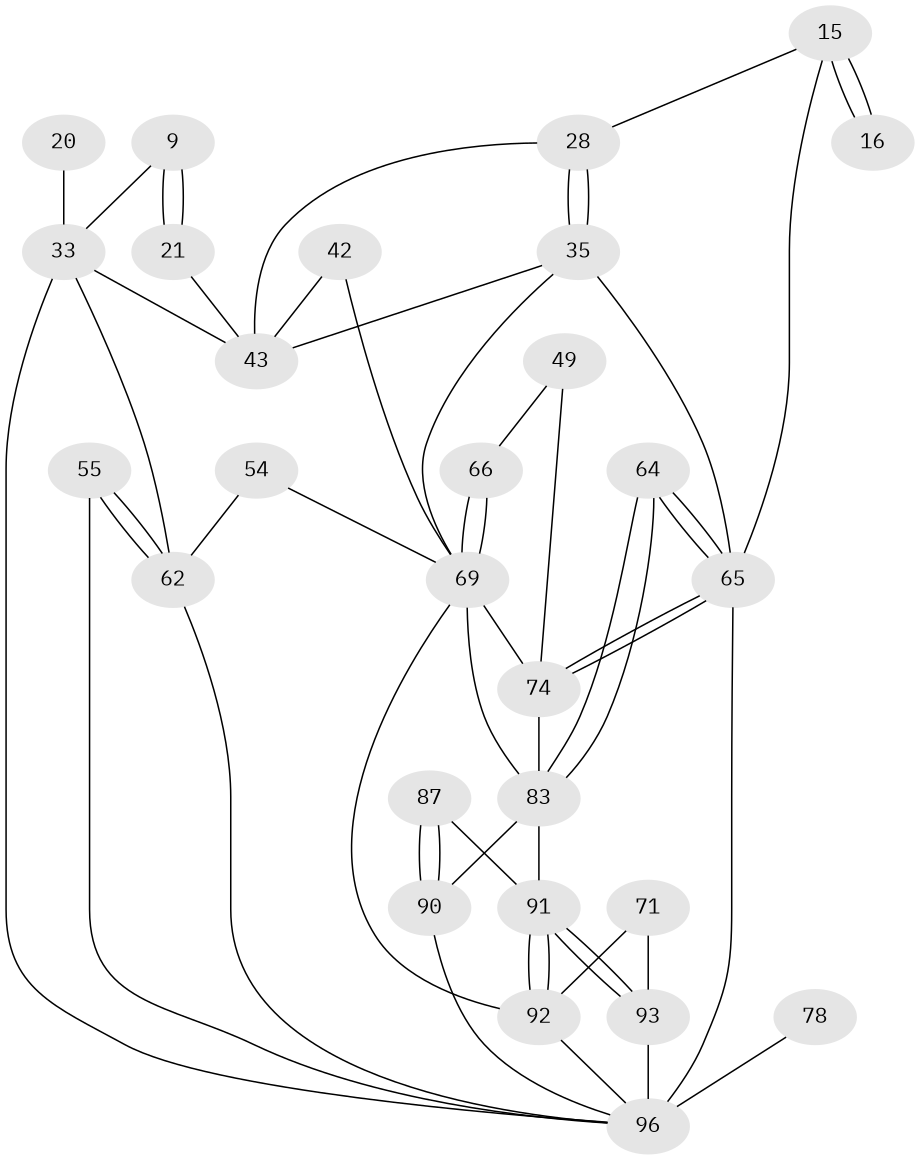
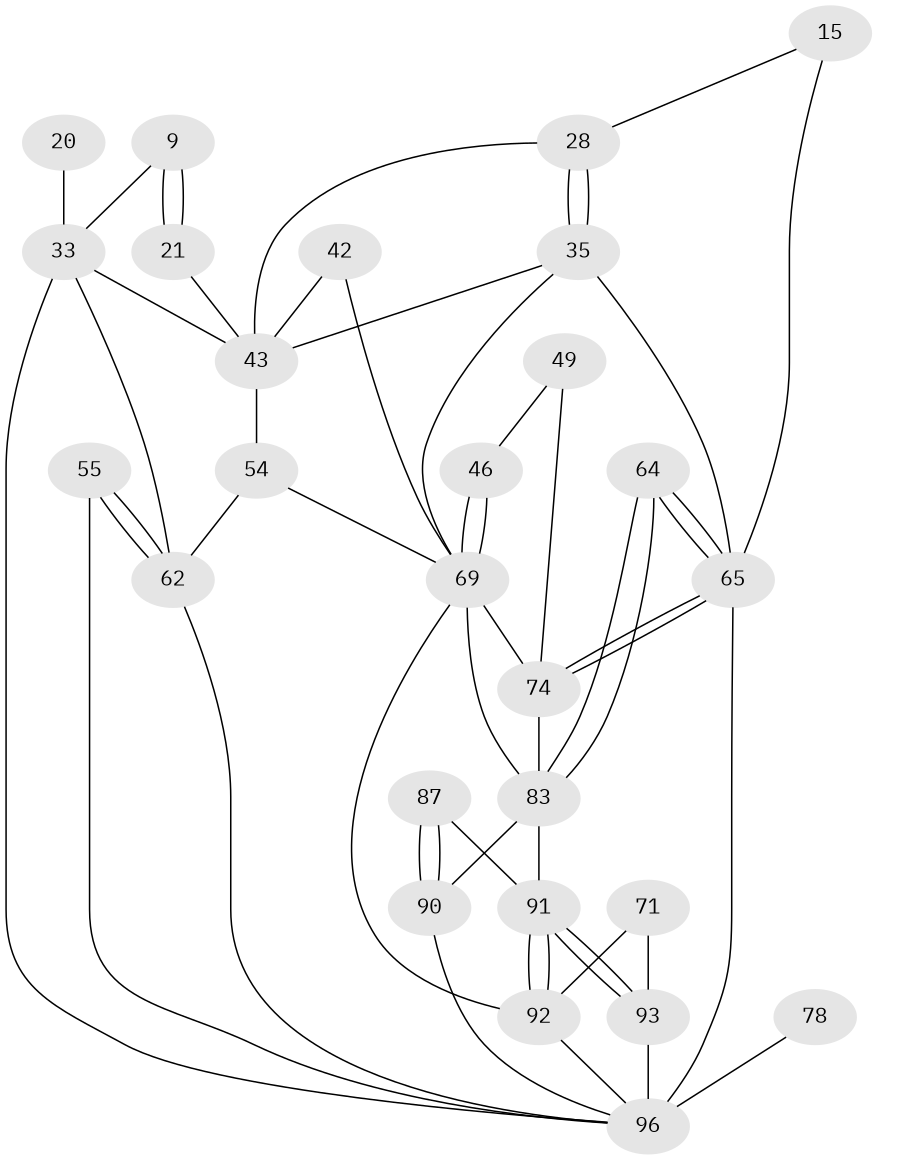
(873, 143) -> none
none -> (257, 416)
(481, 471) -> (481, 471)
